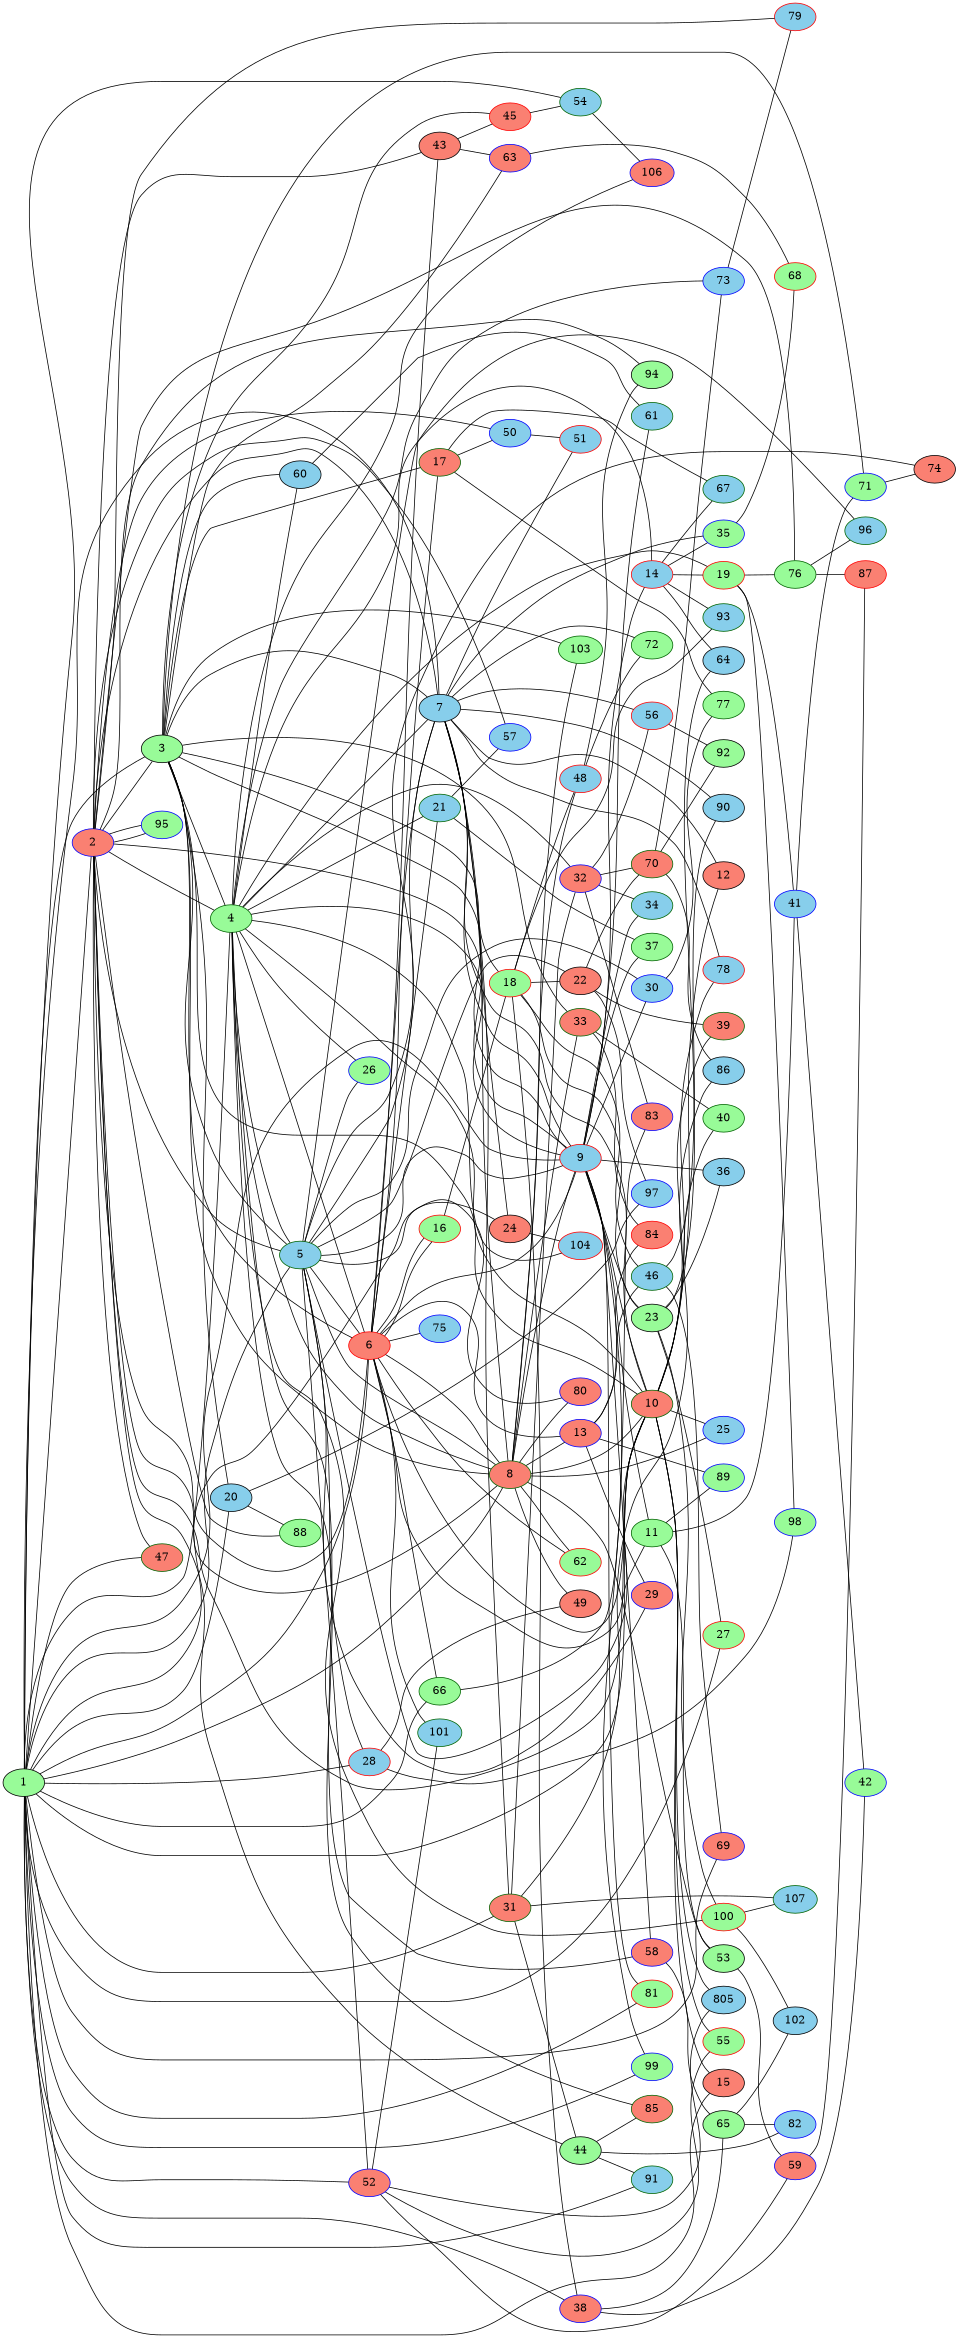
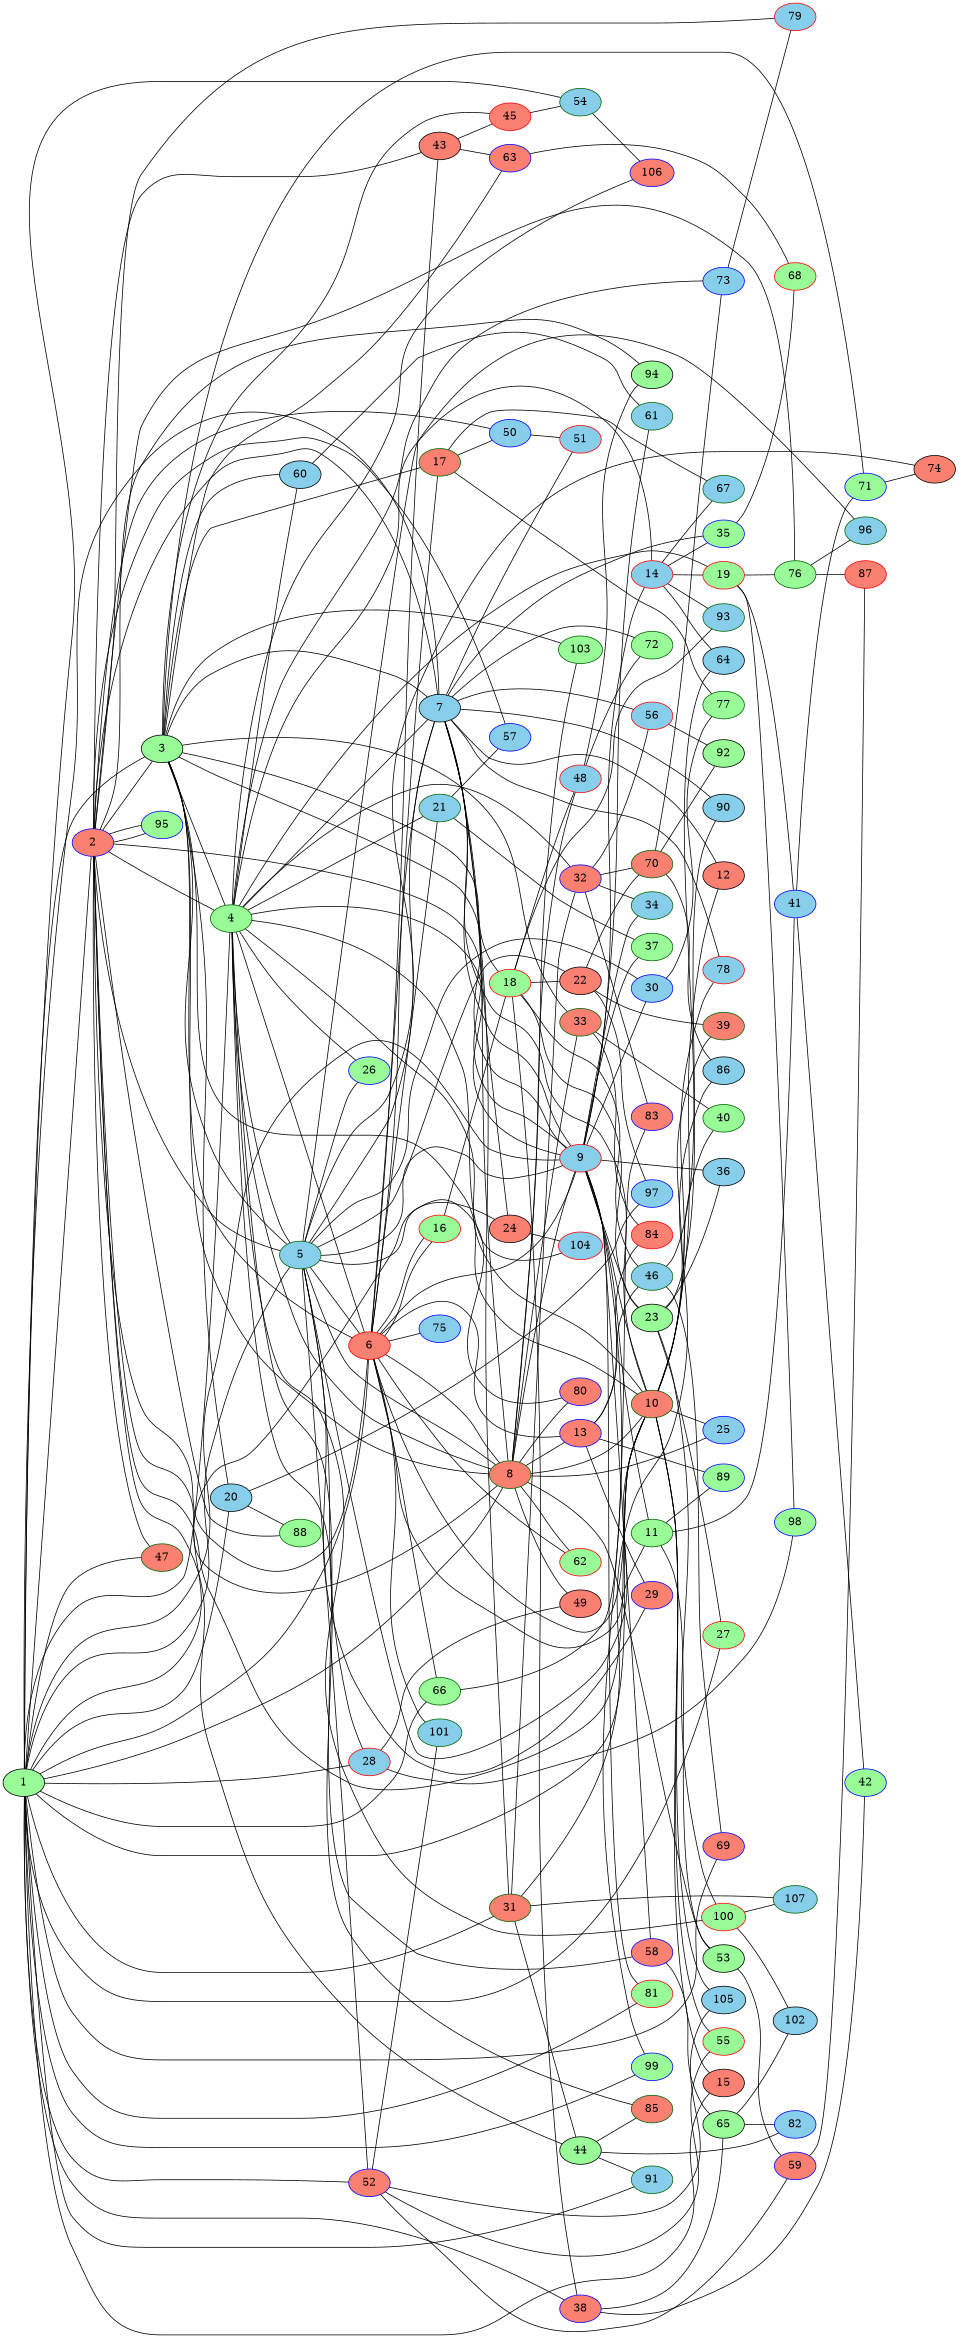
(724, 2000) -> (724, 2000)
